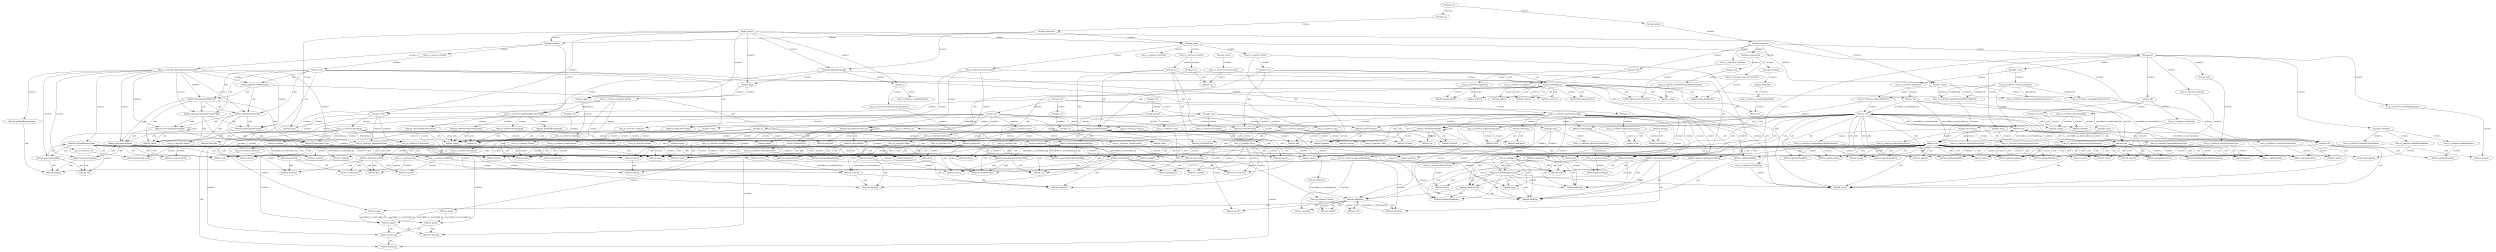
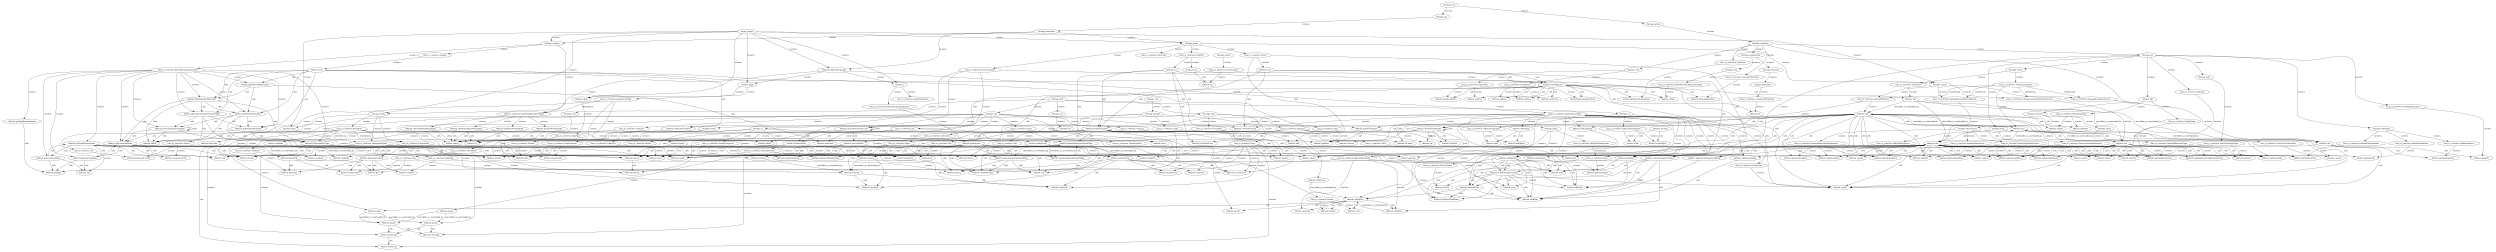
(970, 121) -> (970, 121)
(1725, 136) -> (1725, 136)
(1194, 158) -> none
